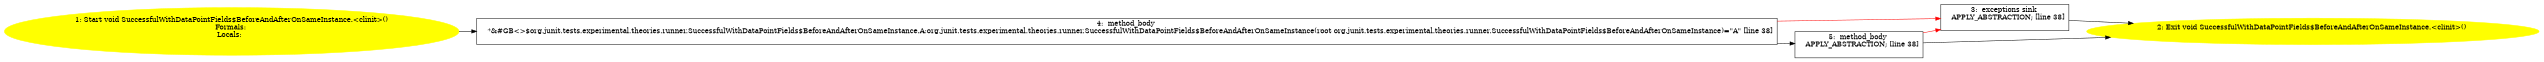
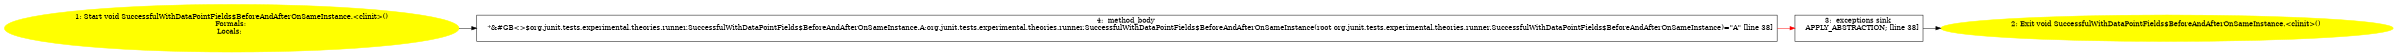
(1859, 45) -> none
